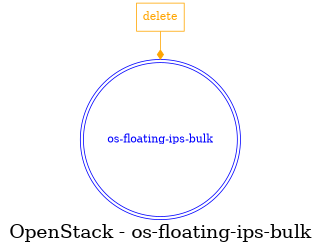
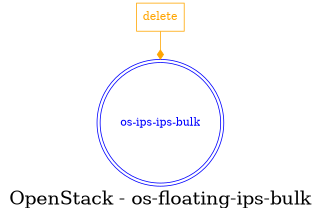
(160, 140) -> (160, 123)
